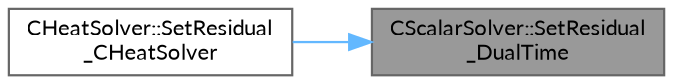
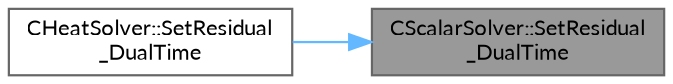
(151, 42) -> (151, 42)
